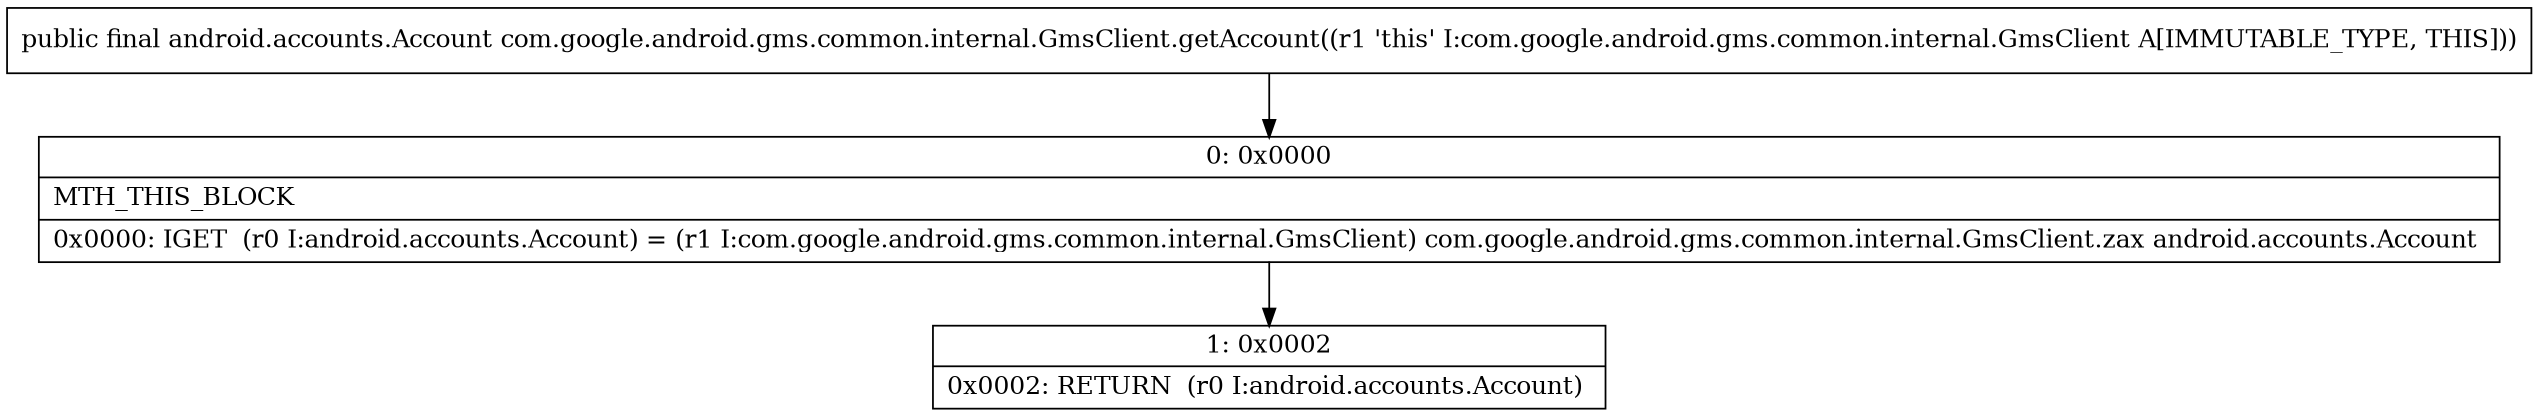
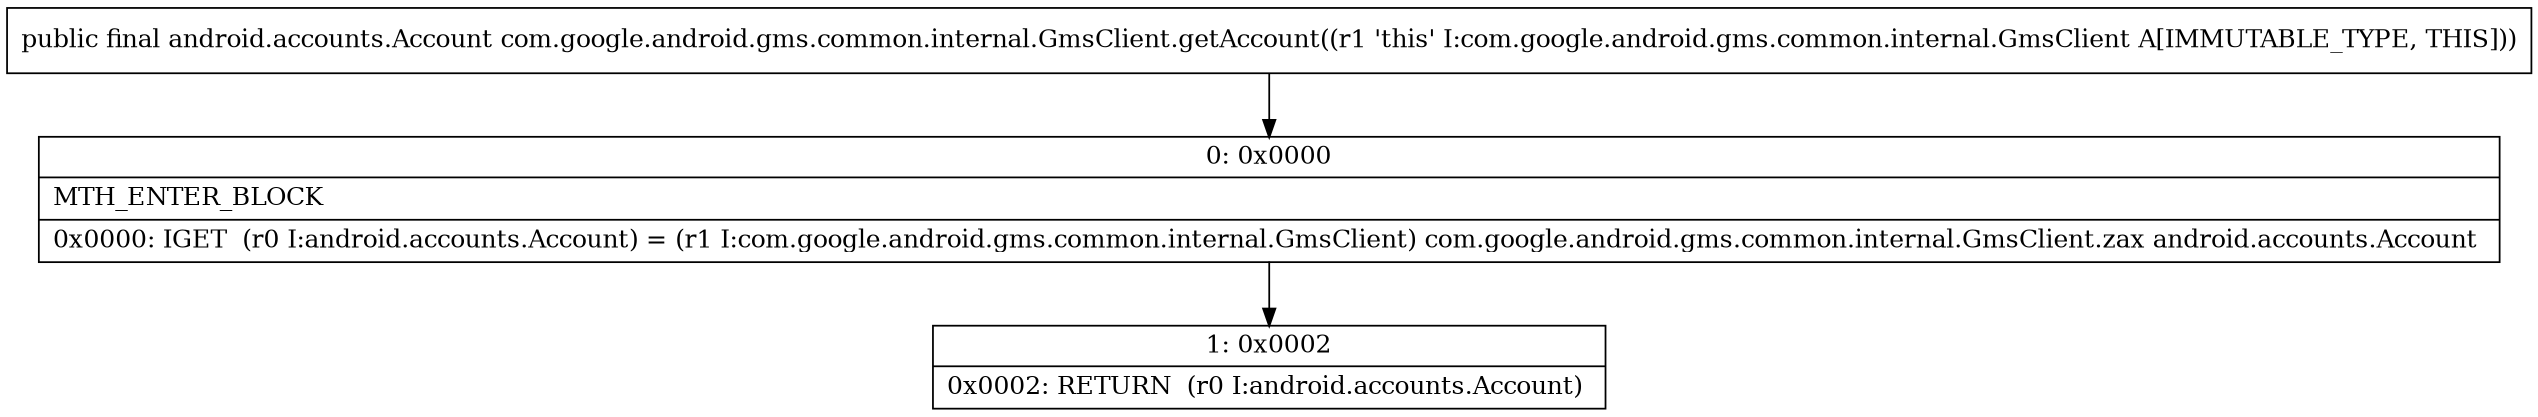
(174, 198) -> (189, 198)
